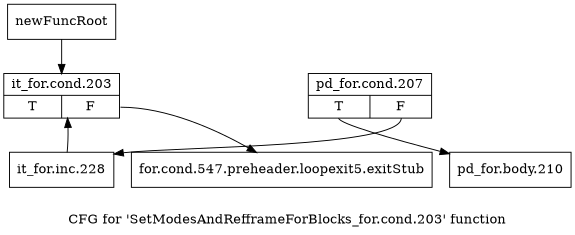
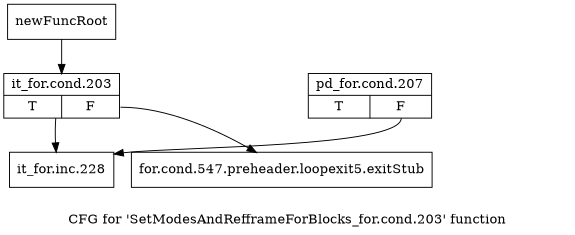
(68, 140) -> (55, 130)
(510, 170) -> none
